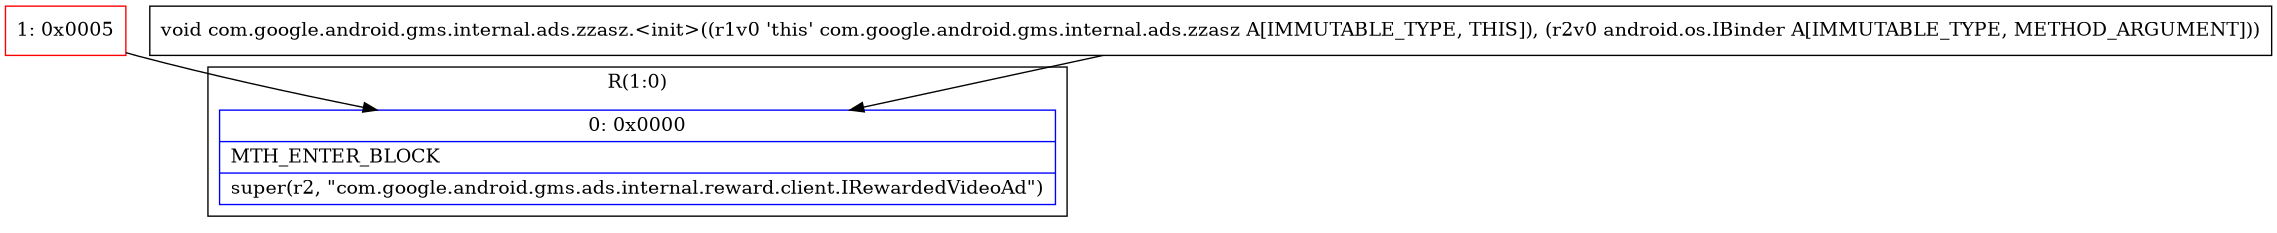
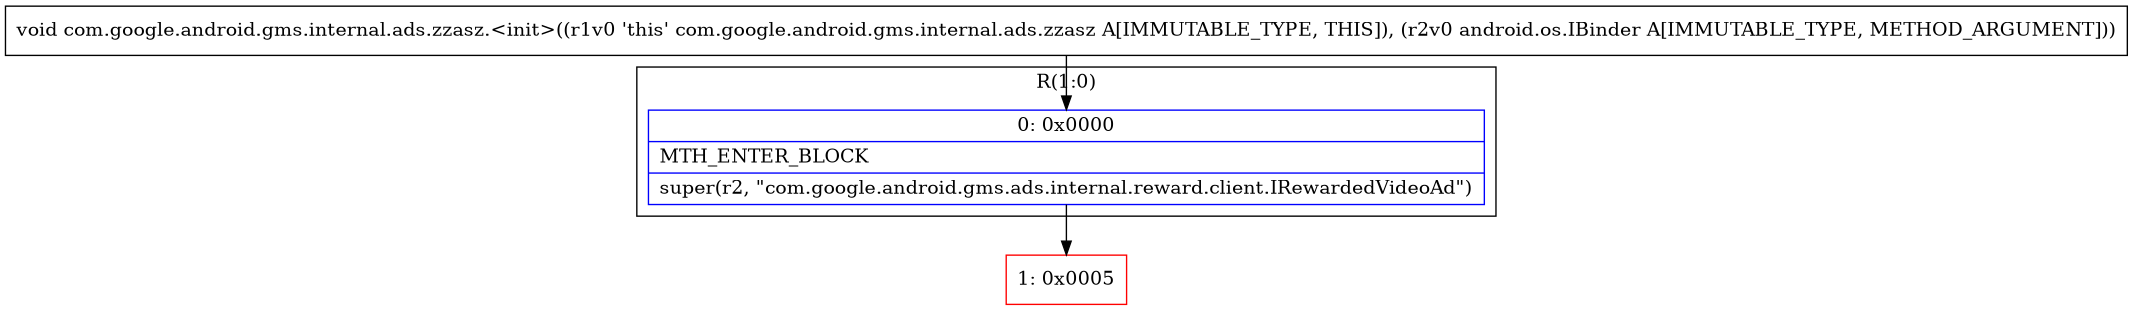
(244, 82) -> (1066, 225)
